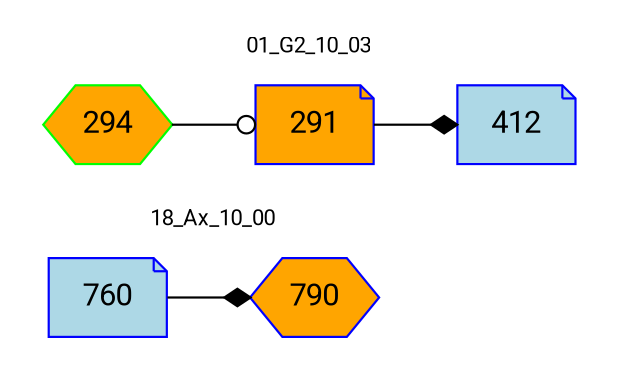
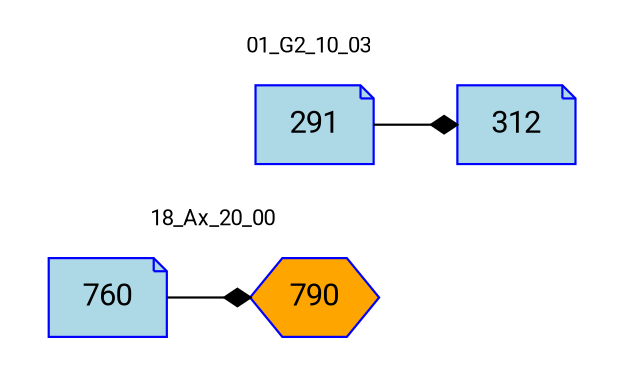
(108, 125) -> none
(315, 125) -> (315, 125)
(516, 125) -> (516, 125)
(214, 220) -> (214, 220)
